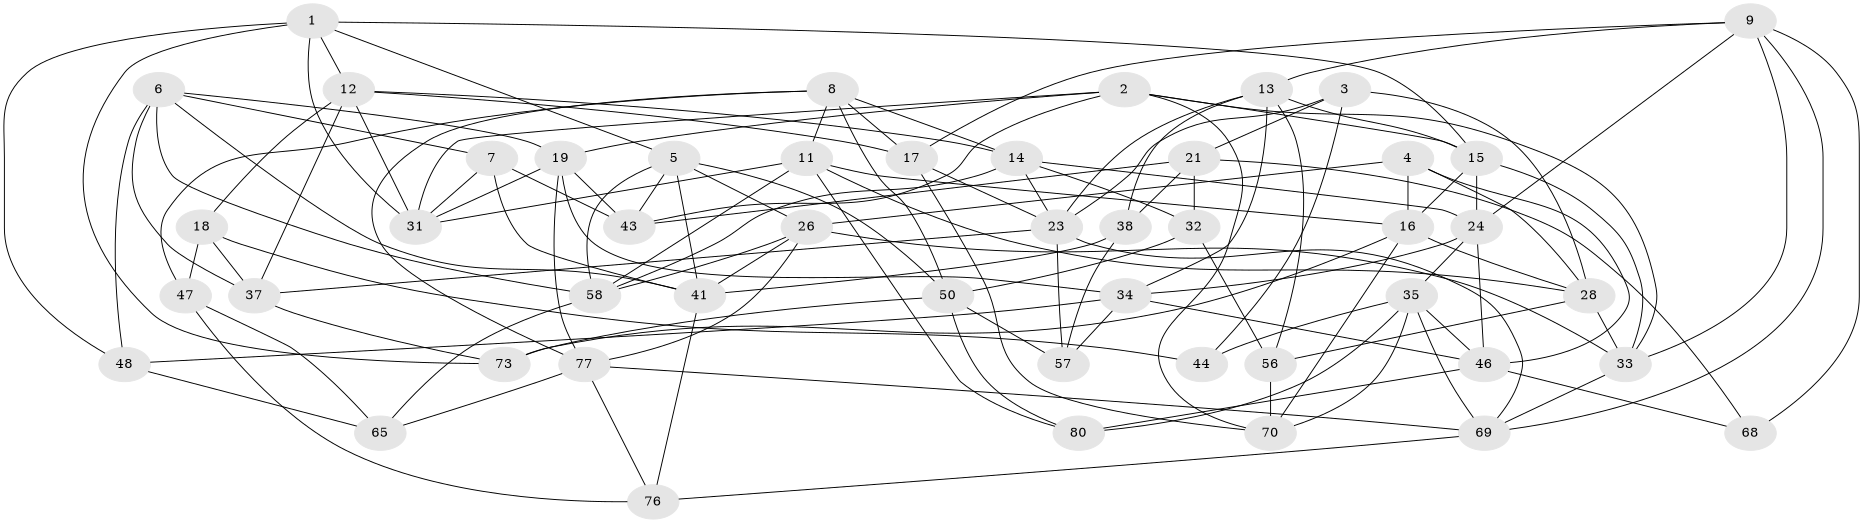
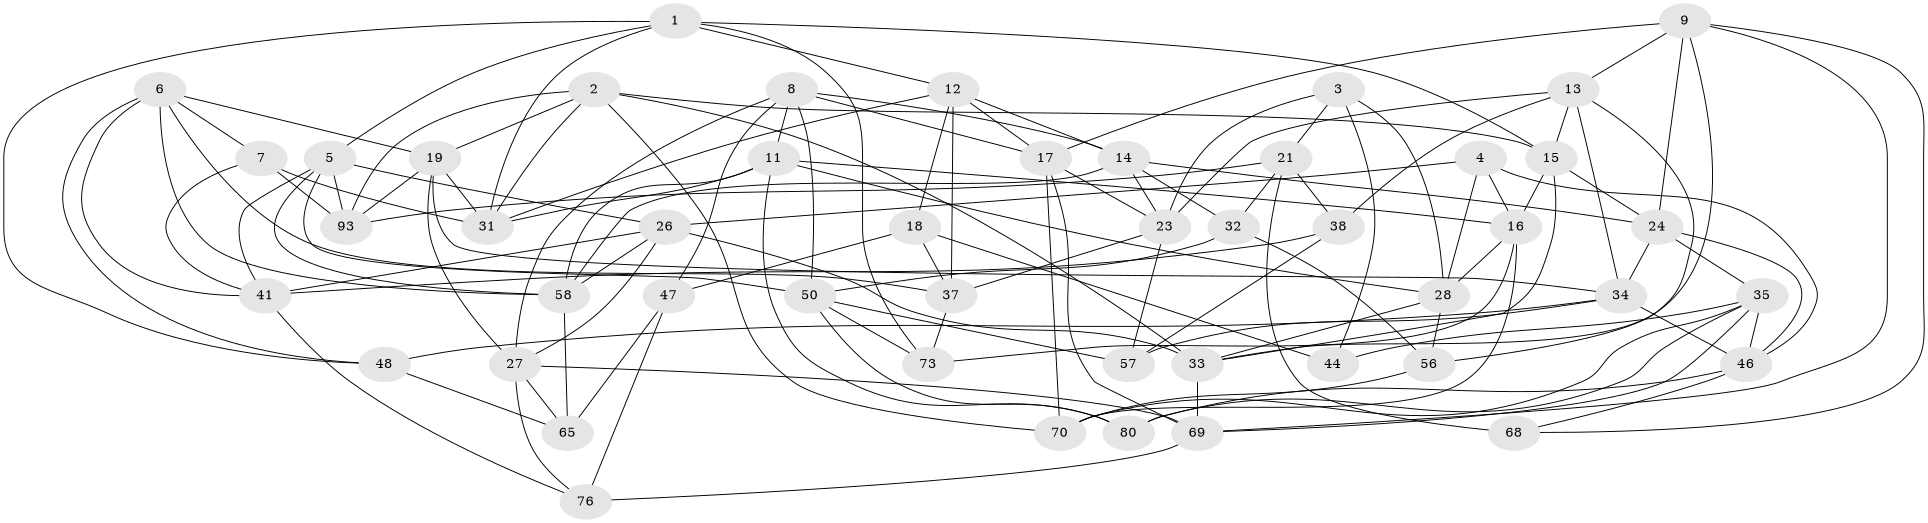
(629, 227) -> (346, 227)
(1339, 251) -> (1068, 319)
(585, 364) -> (515, 364)
